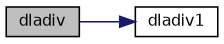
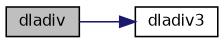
(177, 22) -> (177, 22)
